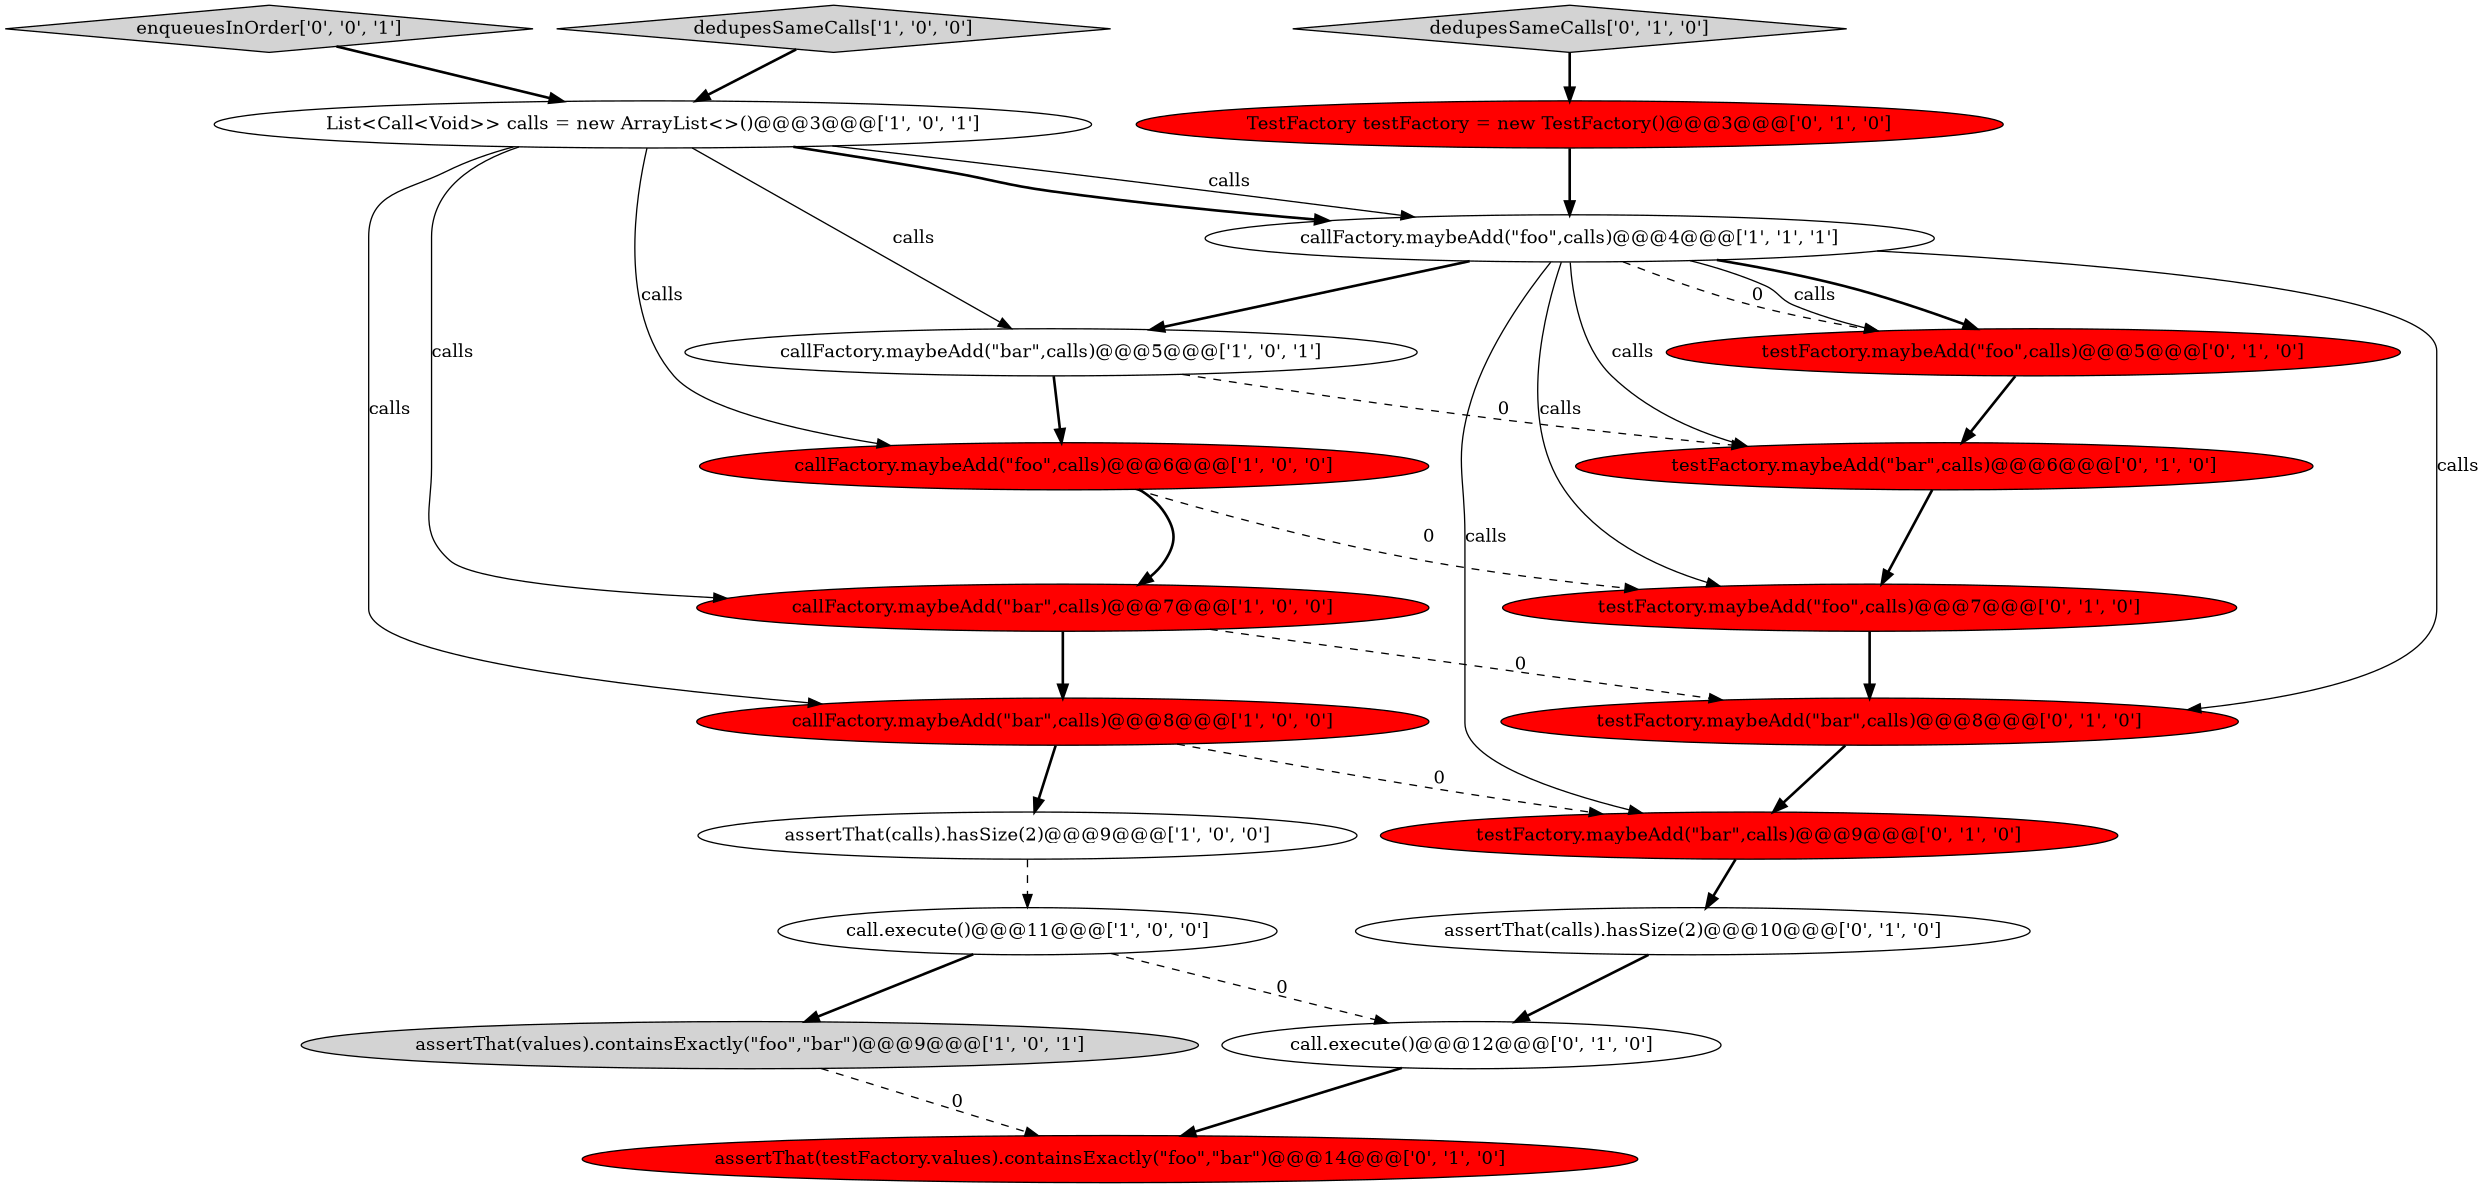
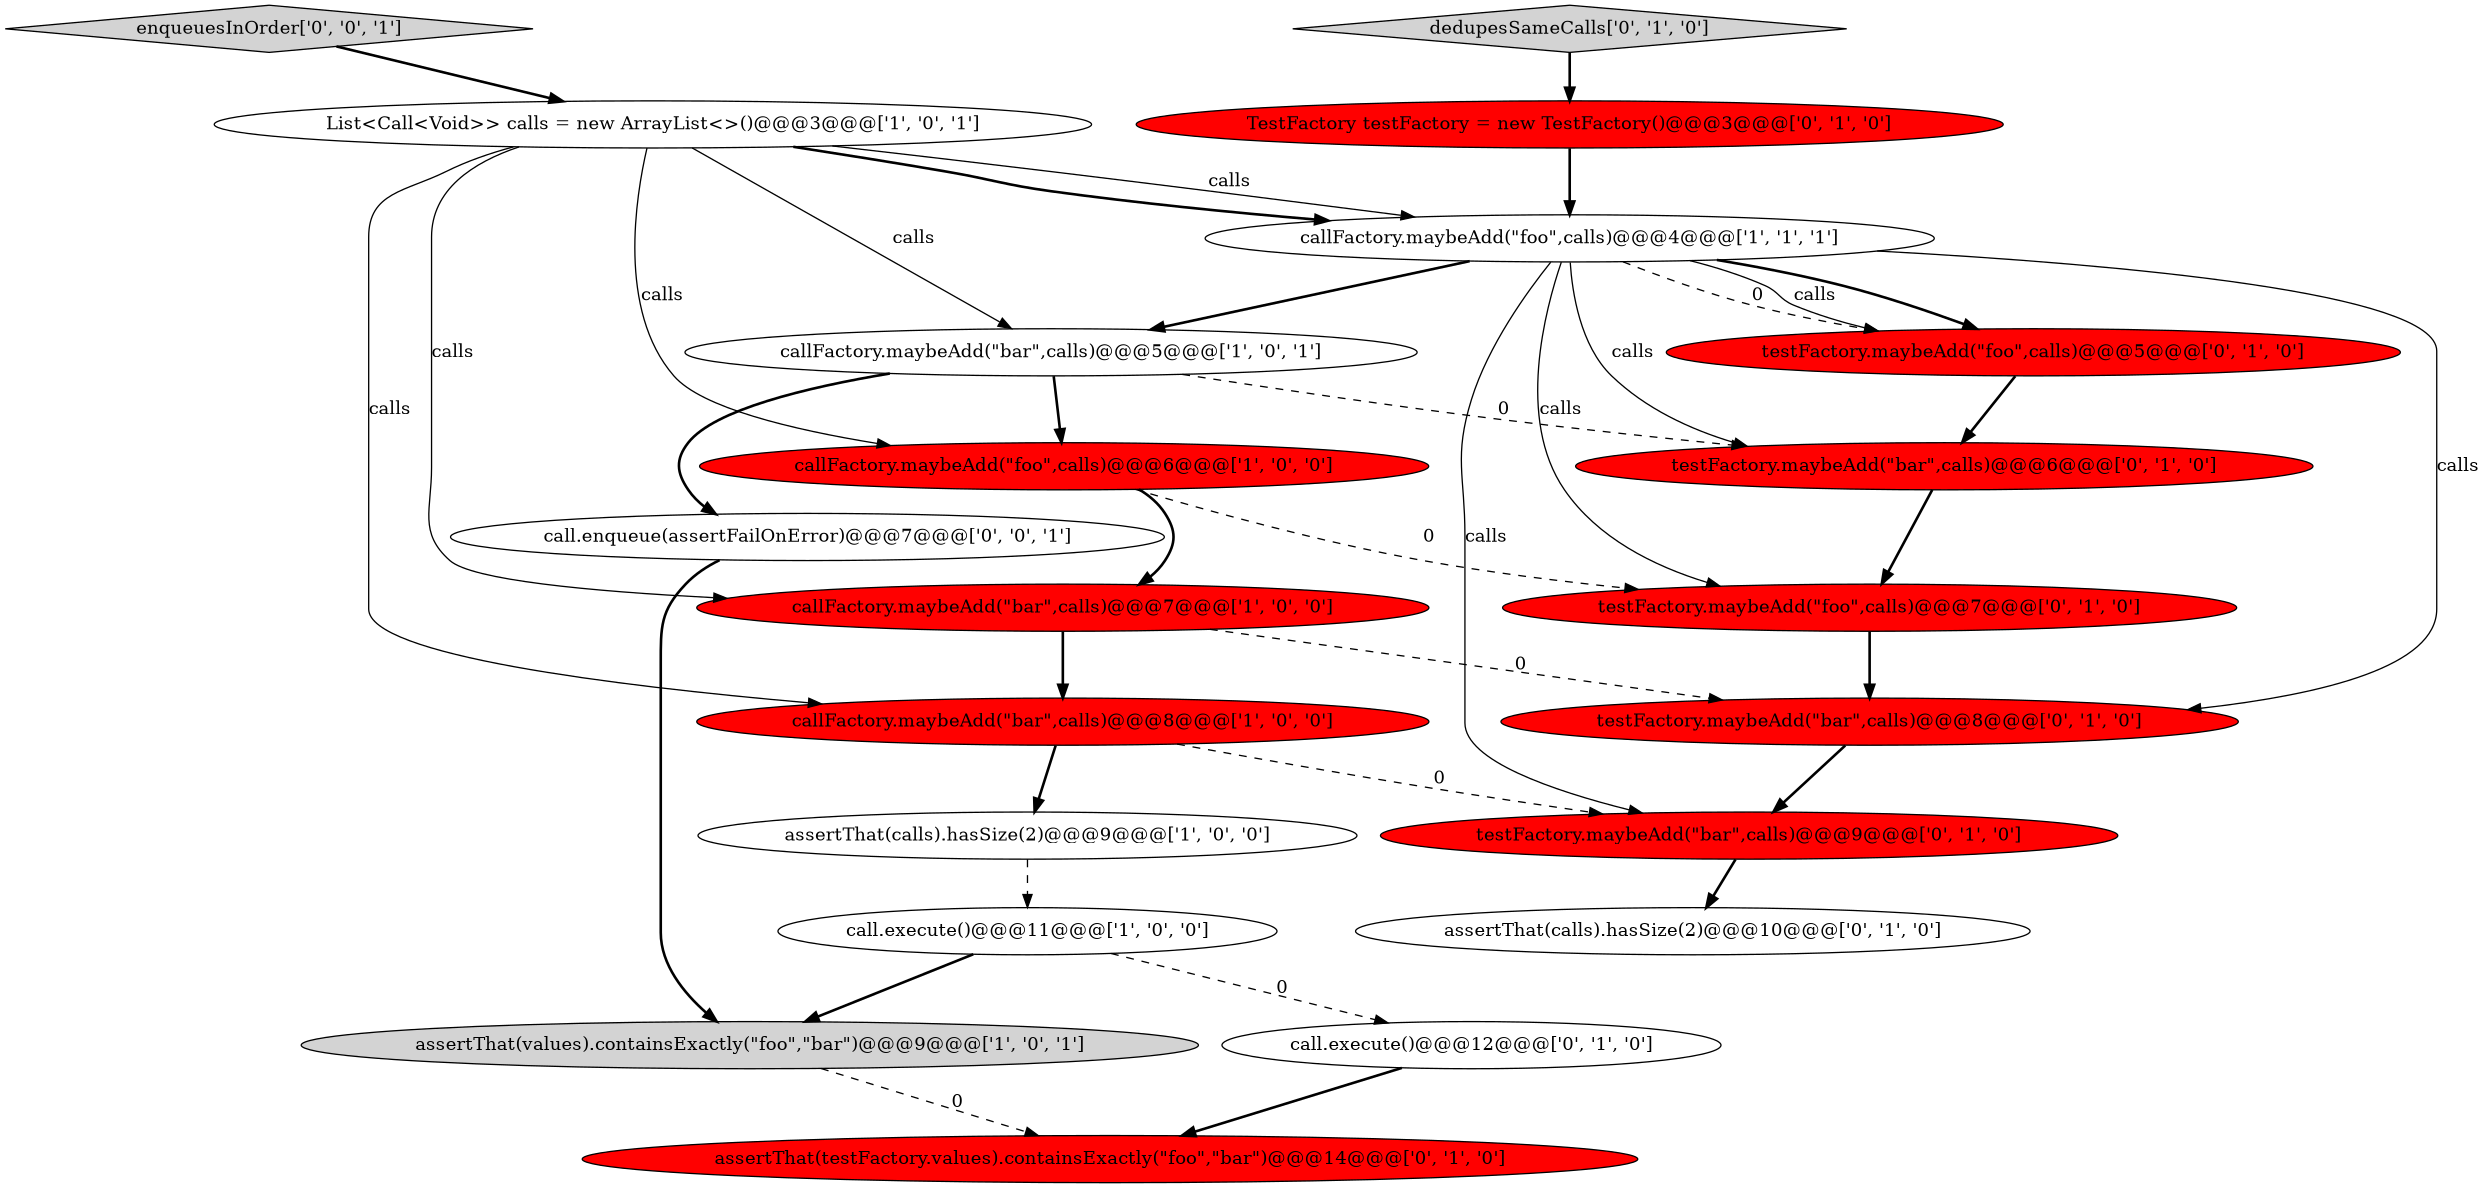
(834, 29) -> none
none -> (807, 537)
(1588, 985) -> none
